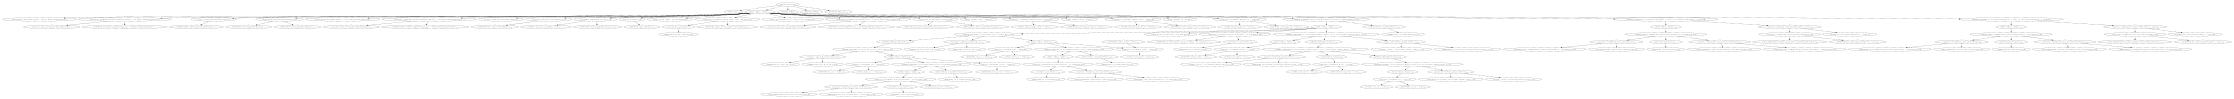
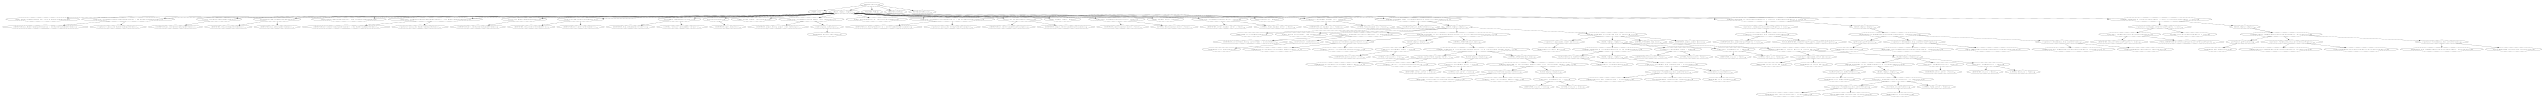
none -> (478, 27)
none -> (531, 27)
(1850, 34) -> none
(1131, 45) -> (1665, 53)
(946, 46) -> (1652, 38)
